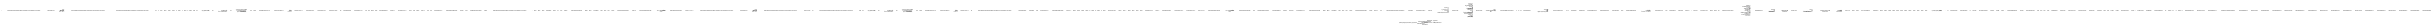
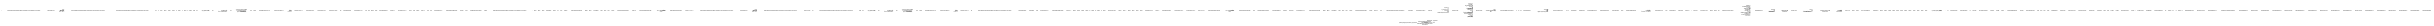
(1431, 24) -> (1425, 24)
